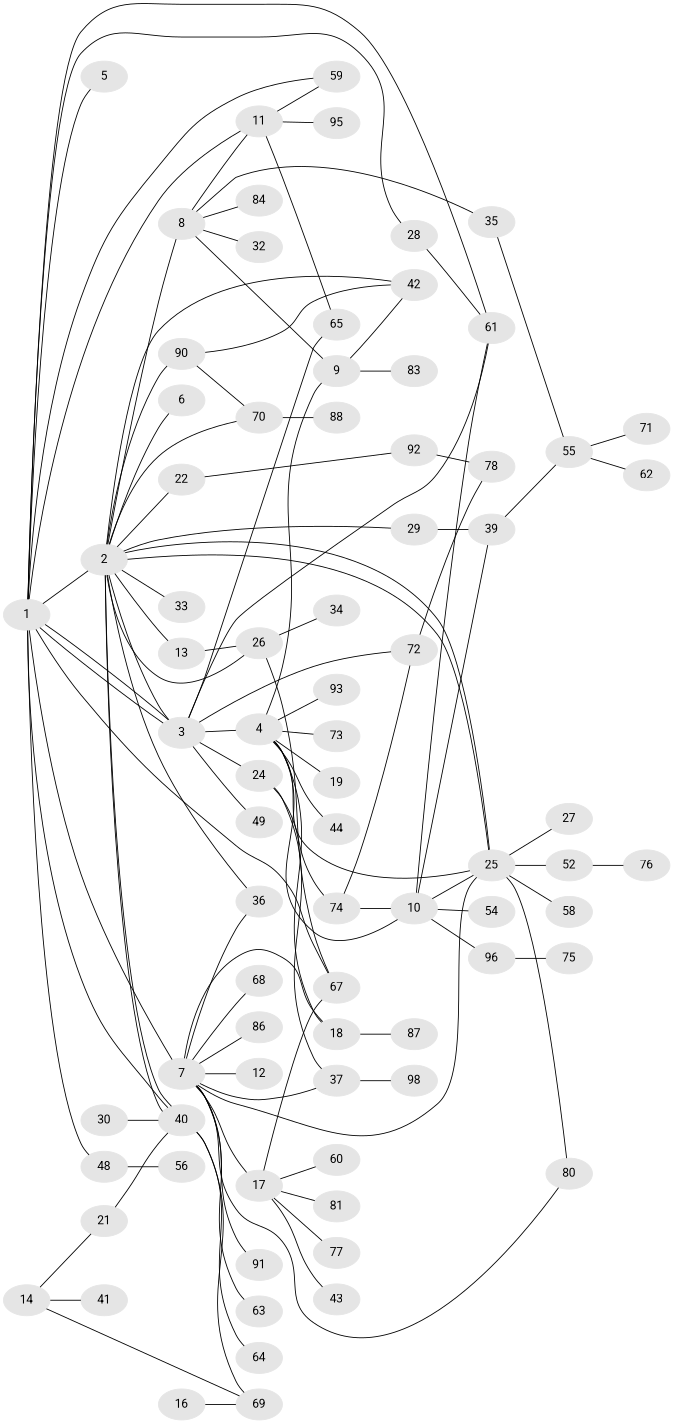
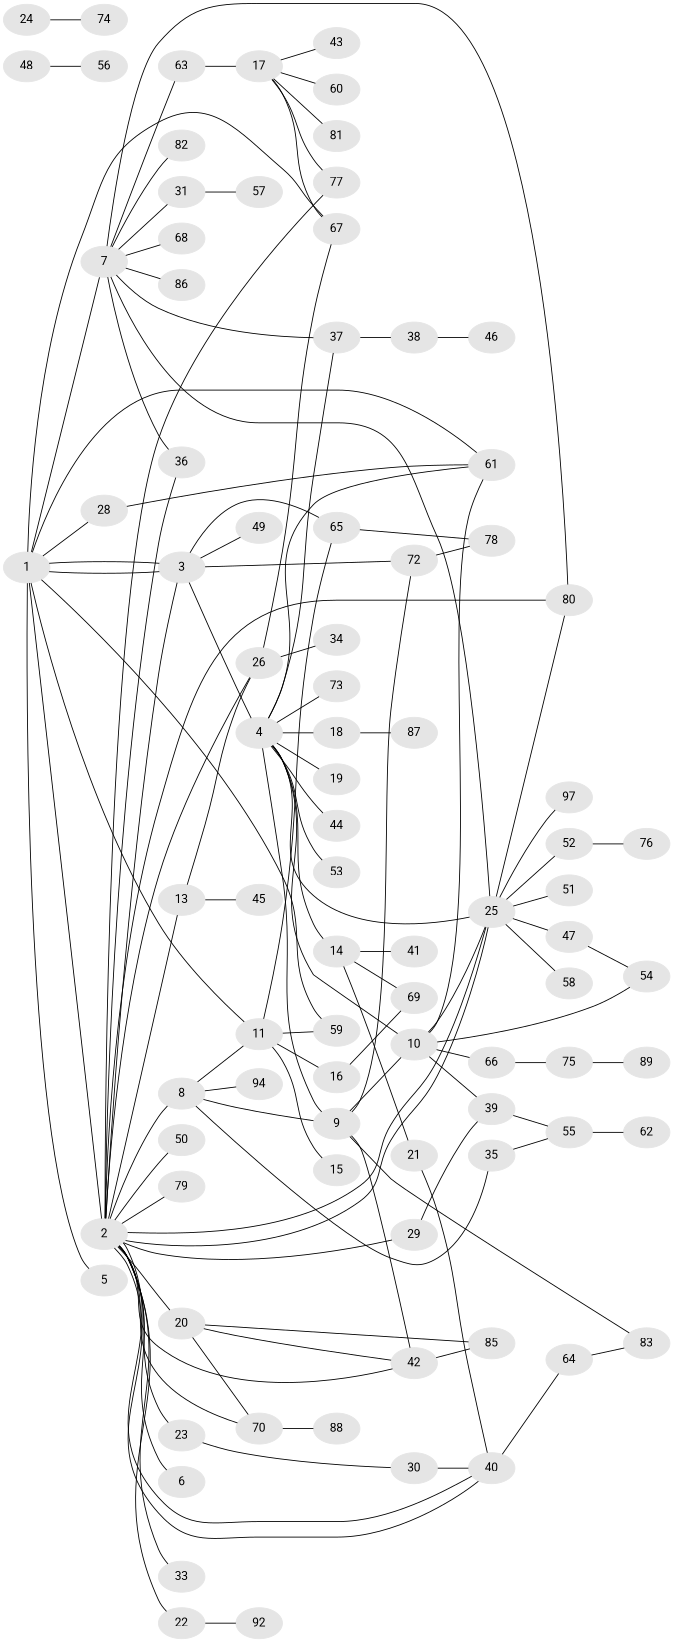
(337, 123) -> (337, 1170)
none -> (259, 192)
(259, 201) -> (259, 1084)
(259, 247) -> none
none -> (492, 338)
(182, 354) -> (182, 1324)
(647, 429) -> none
(454, 459) -> (414, 534)
(349, 536) -> (295, 531)
none -> (123, 679)
(337, 690) -> (337, 872)
(220, 754) -> none
none -> (172, 762)
(381, 781) -> (386, 846)
(569, 819) -> (569, 797)
(54, 884) -> none
none -> (569, 890)
none -> (303, 893)
(40, 896) -> none
none -> (259, 900)
(376, 908) -> (376, 1084)
none -> (569, 937)
(241, 955) -> none
(492, 958) -> (492, 1063)
(295, 987) -> (306, 537)
none -> (303, 1059)
none -> (647, 1063)
(259, 1074) -> (182, 146)
(414, 1081) -> (414, 338)
(224, 1136) -> (221, 66)
none -> (182, 1140)
none -> (182, 1187)
(259, 1265) -> (182, 192)
(218, 1303) -> none
none -> (492, 1343)
none -> (608, 1352)
none -> (182, 1435)
